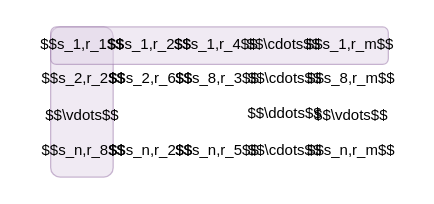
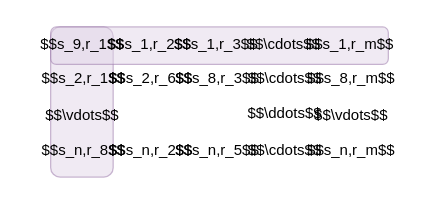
(83, 44) -> (83, 44)
(216, 44) -> (216, 44)
(84, 78) -> (84, 78)
